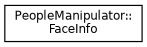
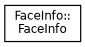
(73, 23) -> (43, 23)
